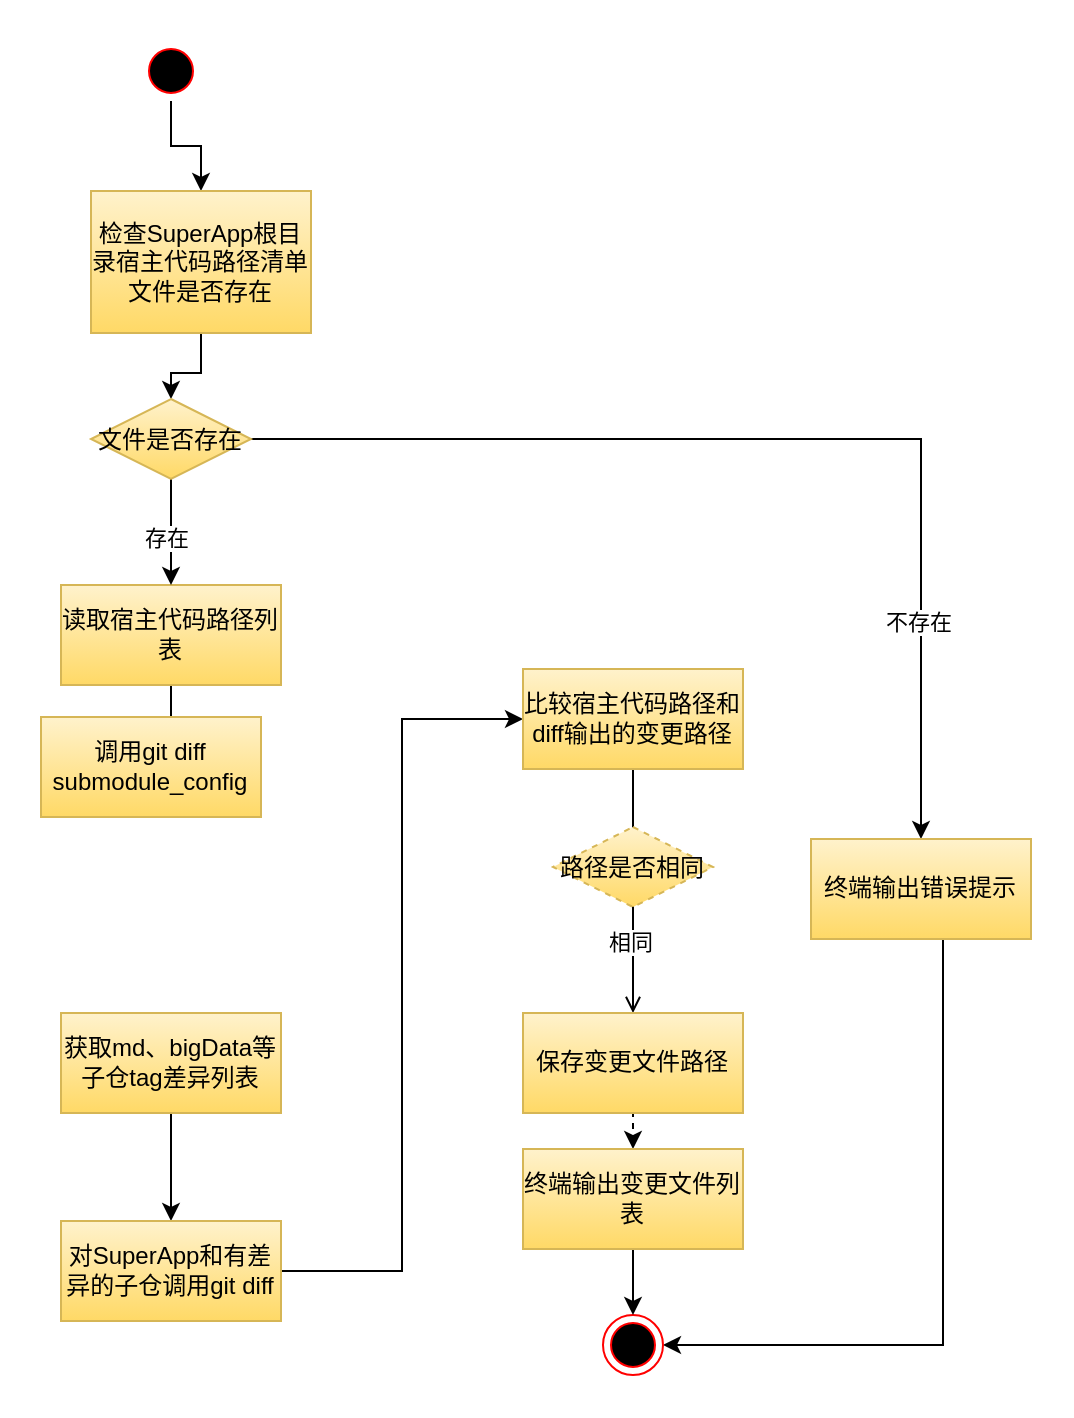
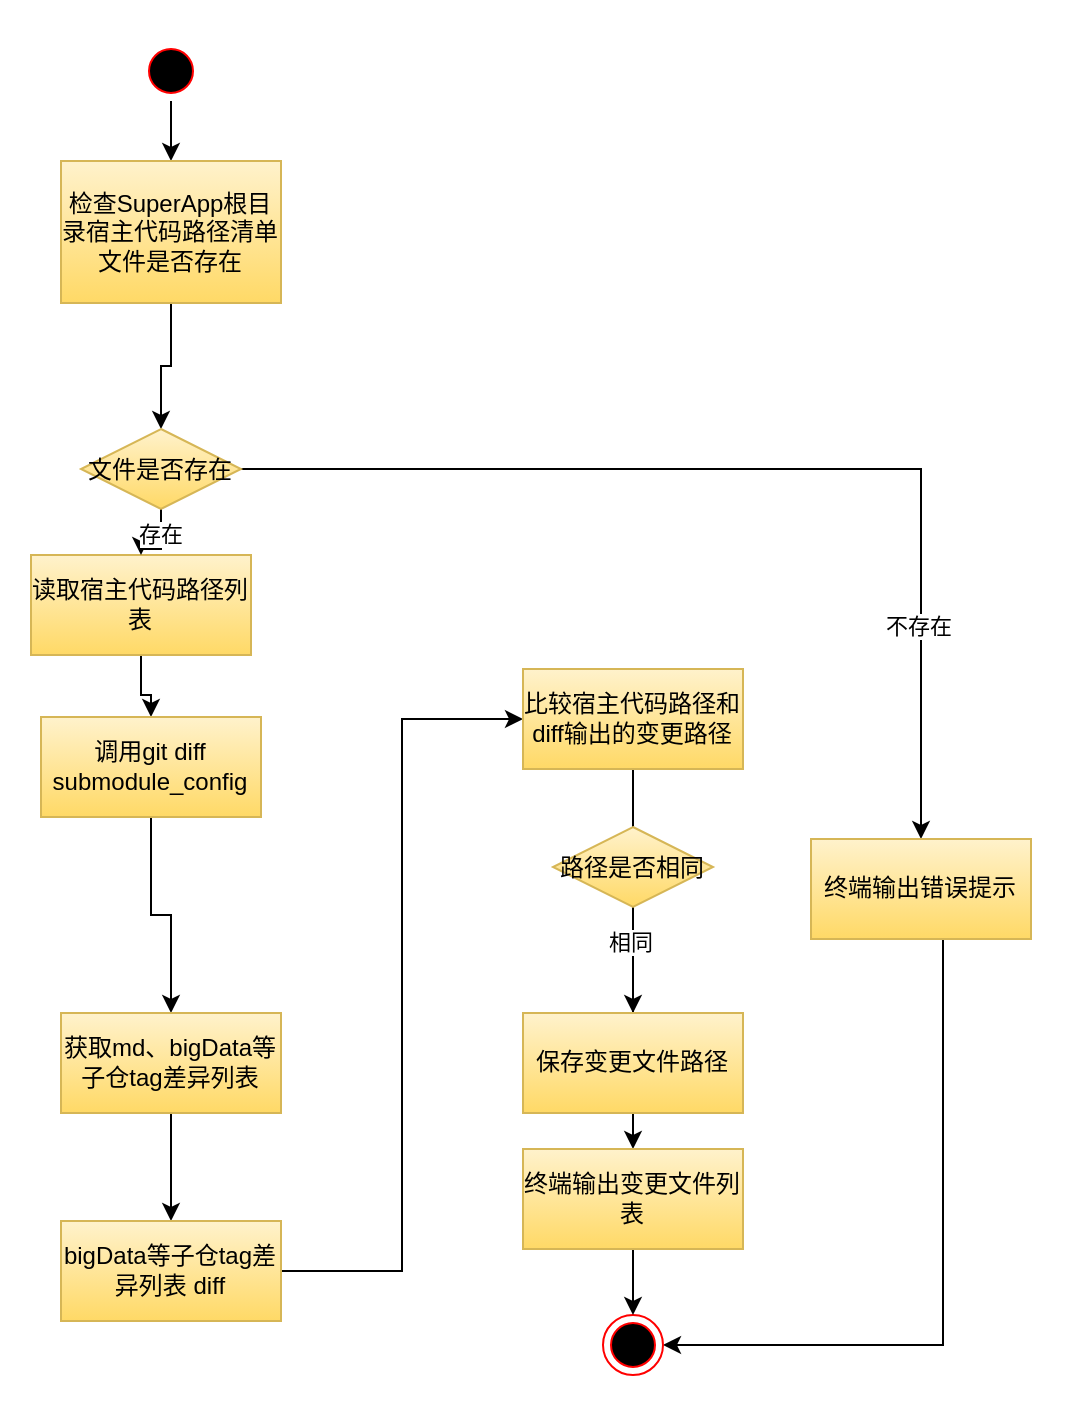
(201, 262) -> (171, 232)
(171, 439) -> (161, 469)
(171, 635) -> (141, 605)
(633, 867) -> (633, 867)
(633, 905) -> (633, 905)
none -> (154, 915)
(633, 1124) -> (633, 1124)
(171, 1271) -> (171, 1271)
